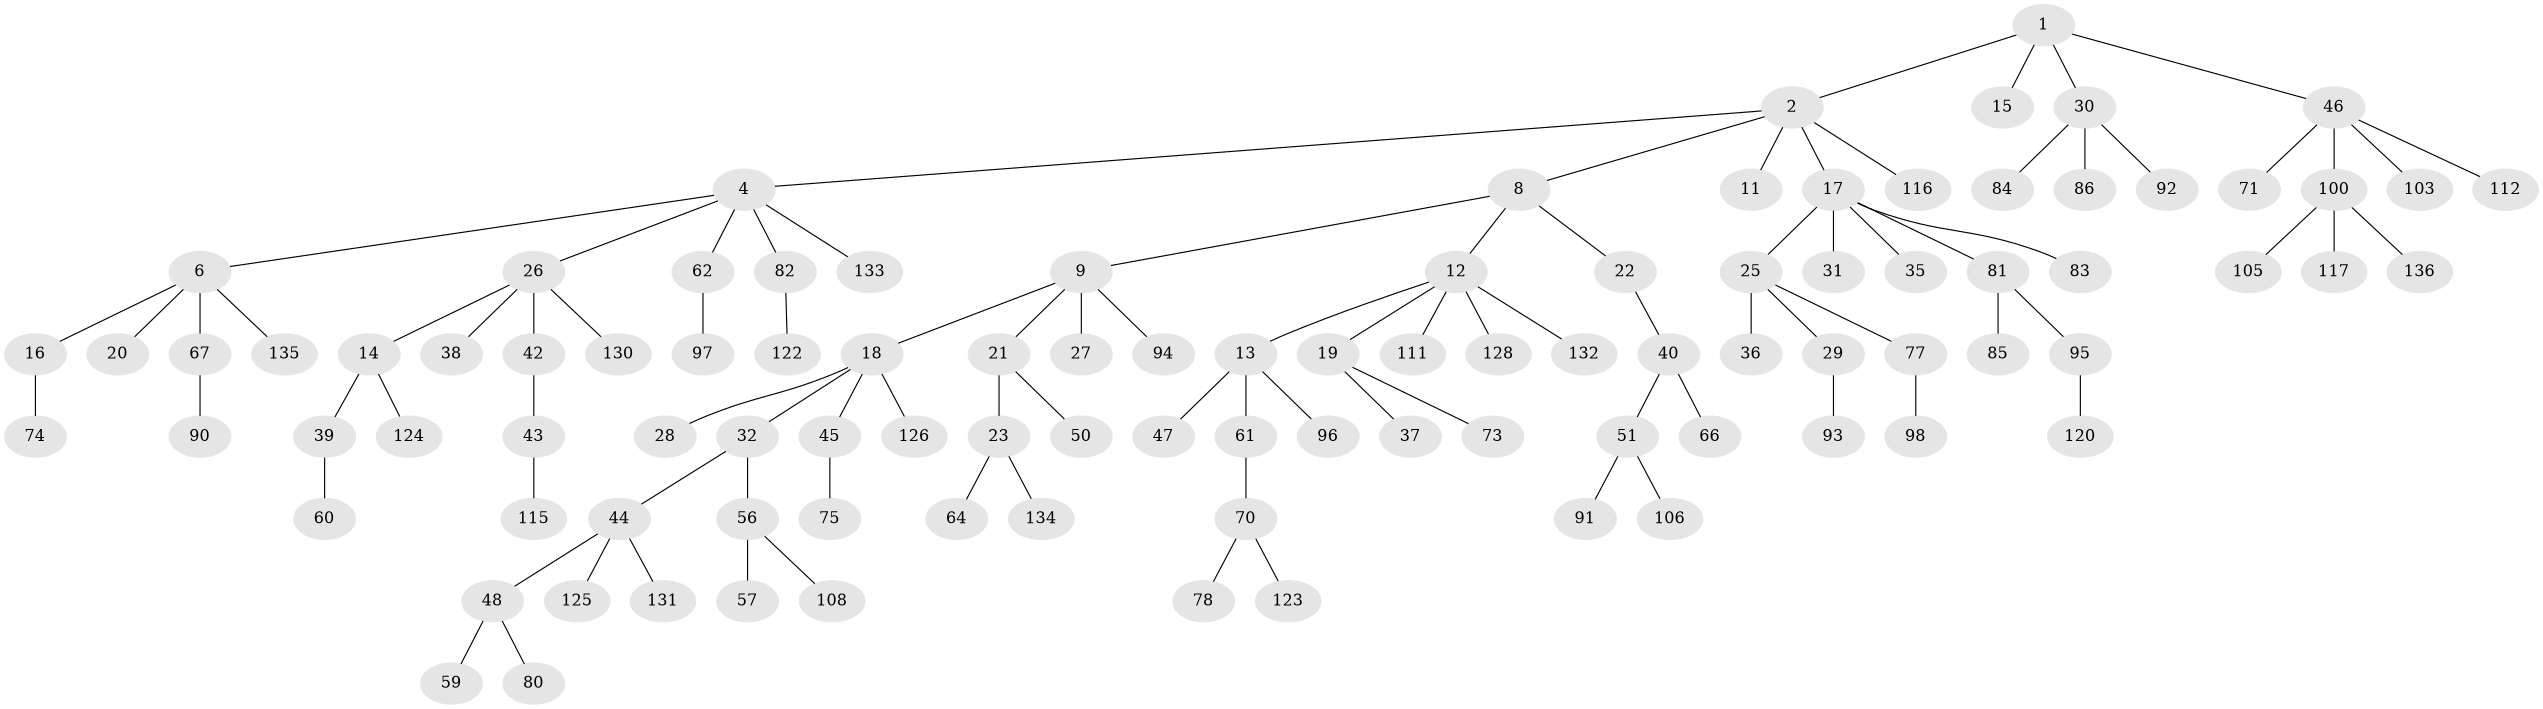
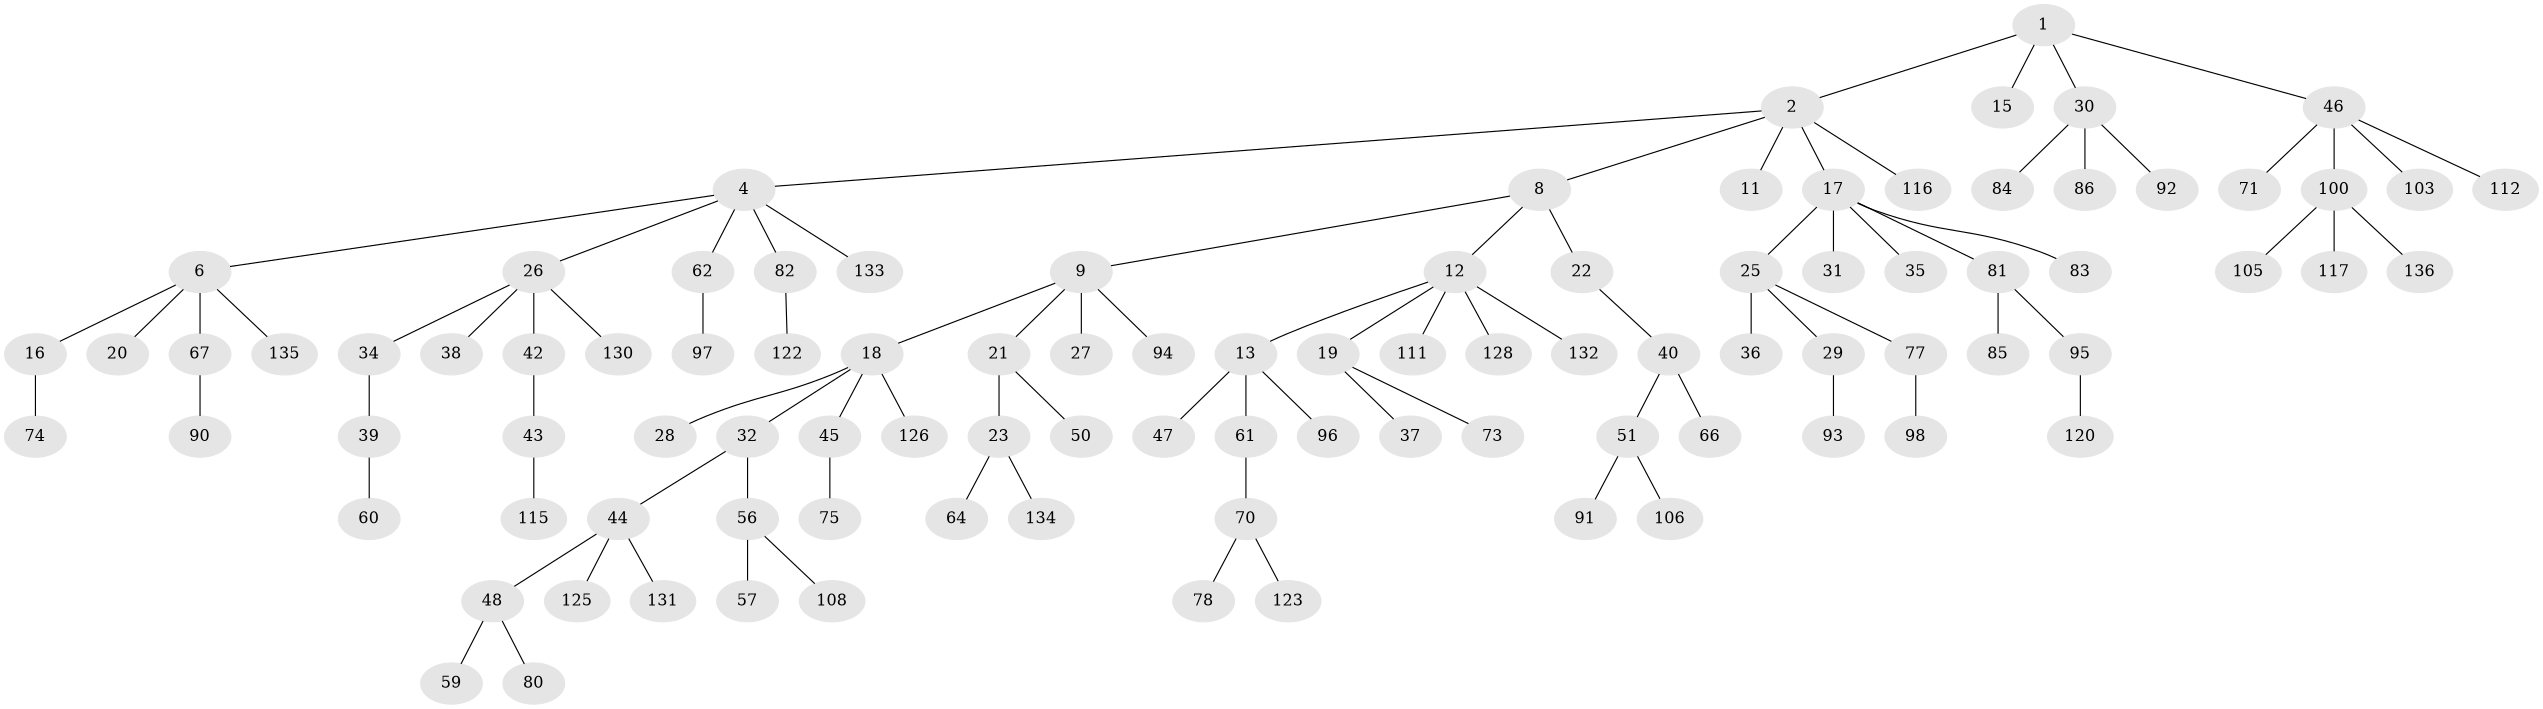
(369, 354) -> (369, 354)
(409, 437) -> none
